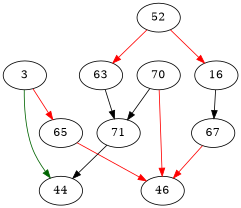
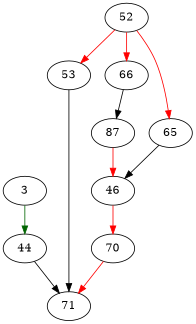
(101, 75) -> (69, 75)
(216, 75) -> (127, 75)
(41, 101) -> (158, 68)
(141, 101) -> (93, 274)
(161, 129) -> (113, 216)
(213, 133) -> (113, 133)
(93, 159) -> (44, 274)
(108, 160) -> (145, 159)
